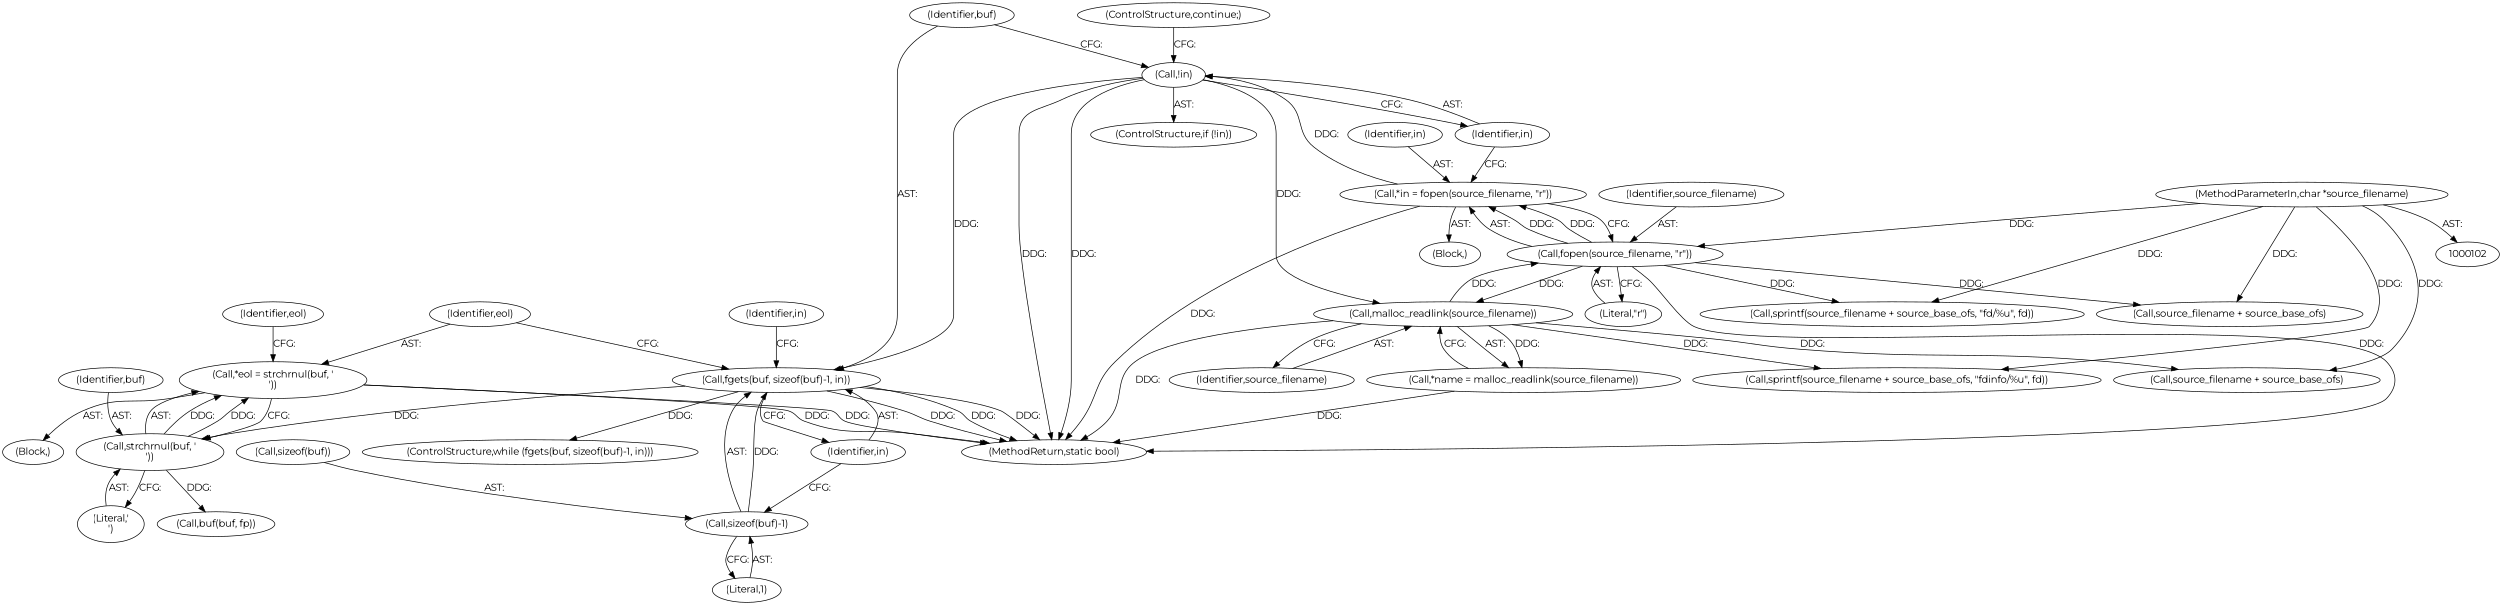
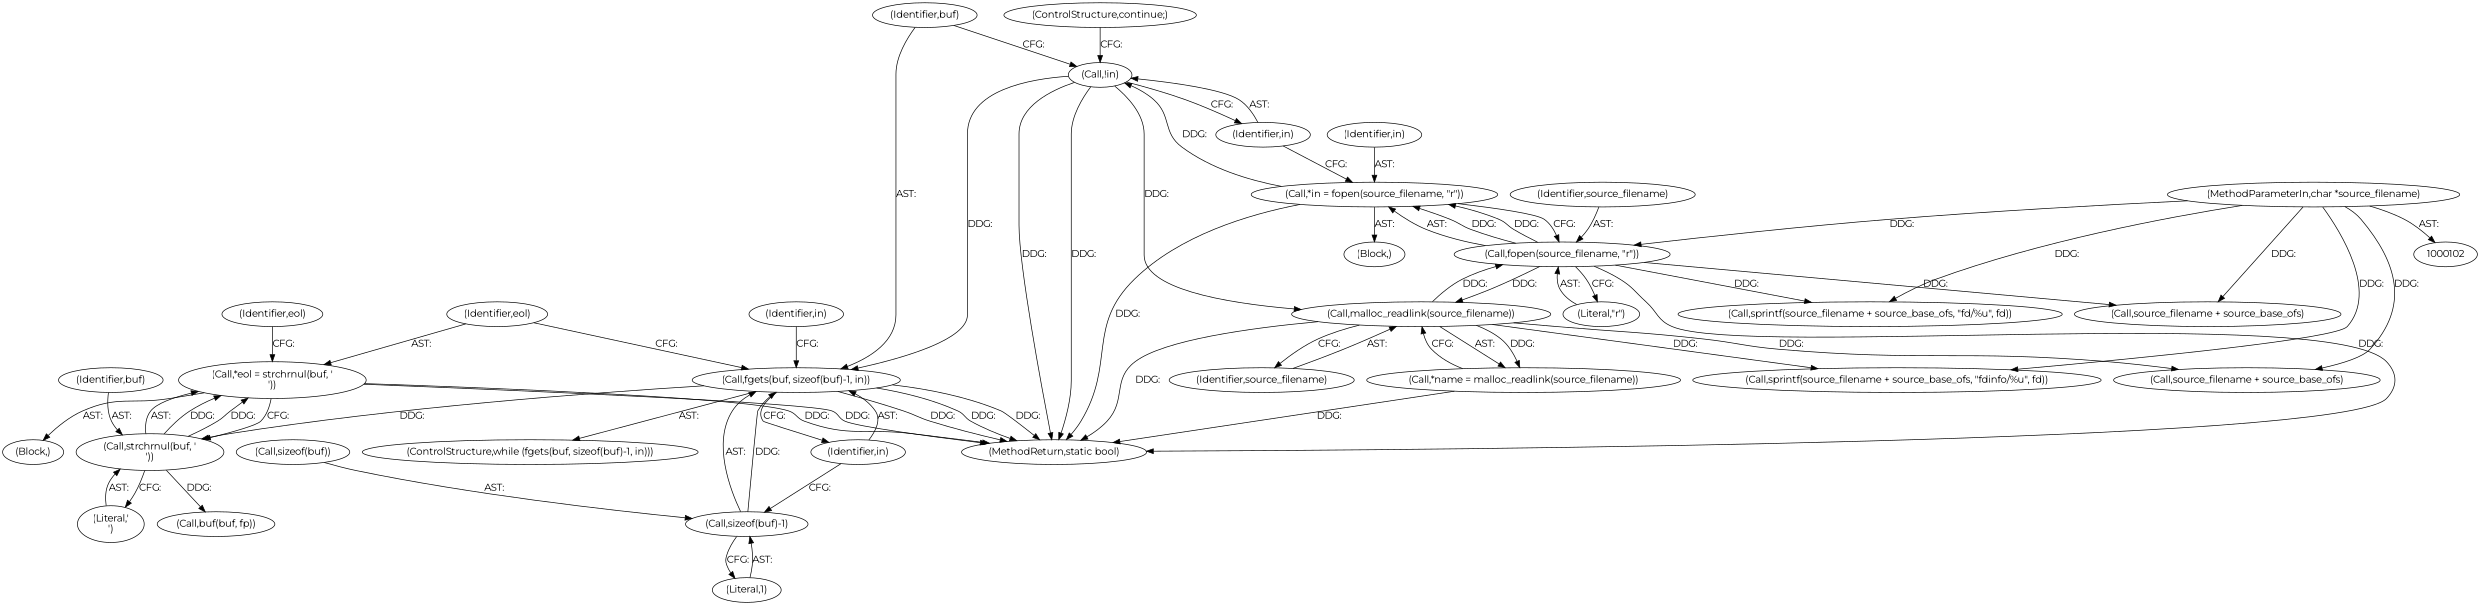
(1174, 135) -> none
(681, 416) -> (690, 416)
